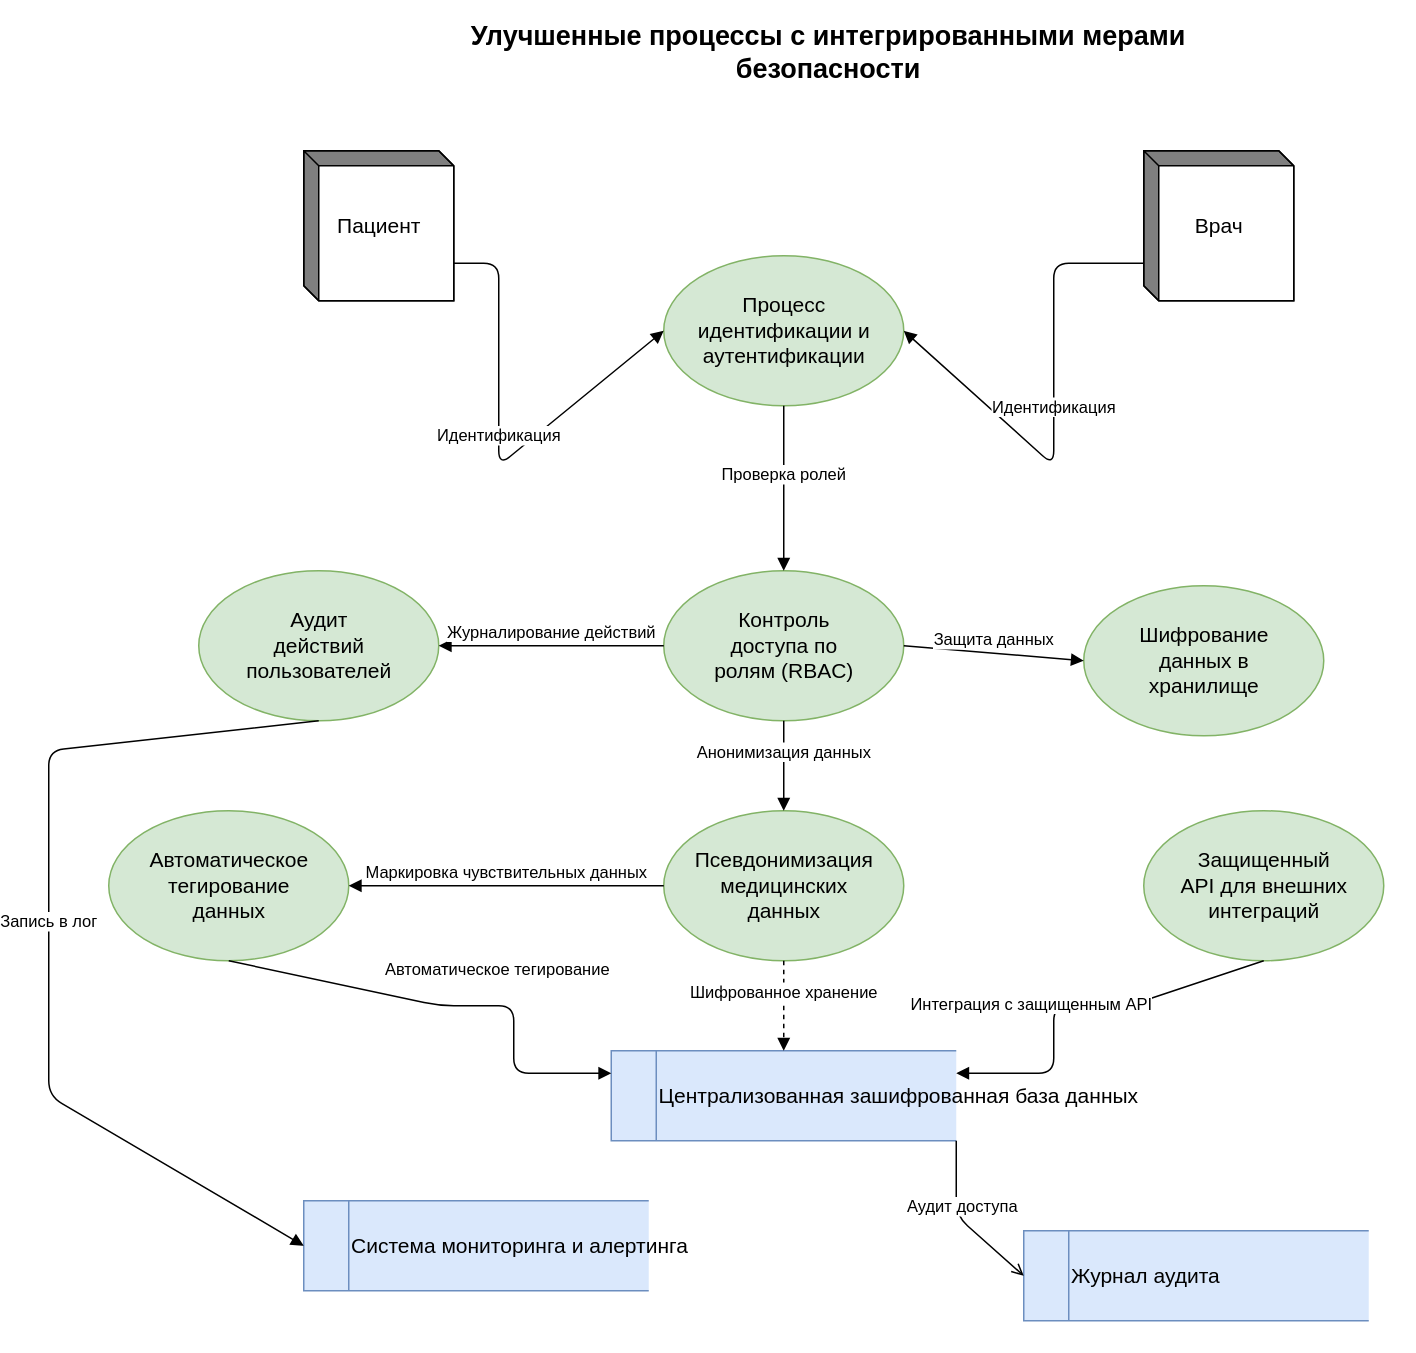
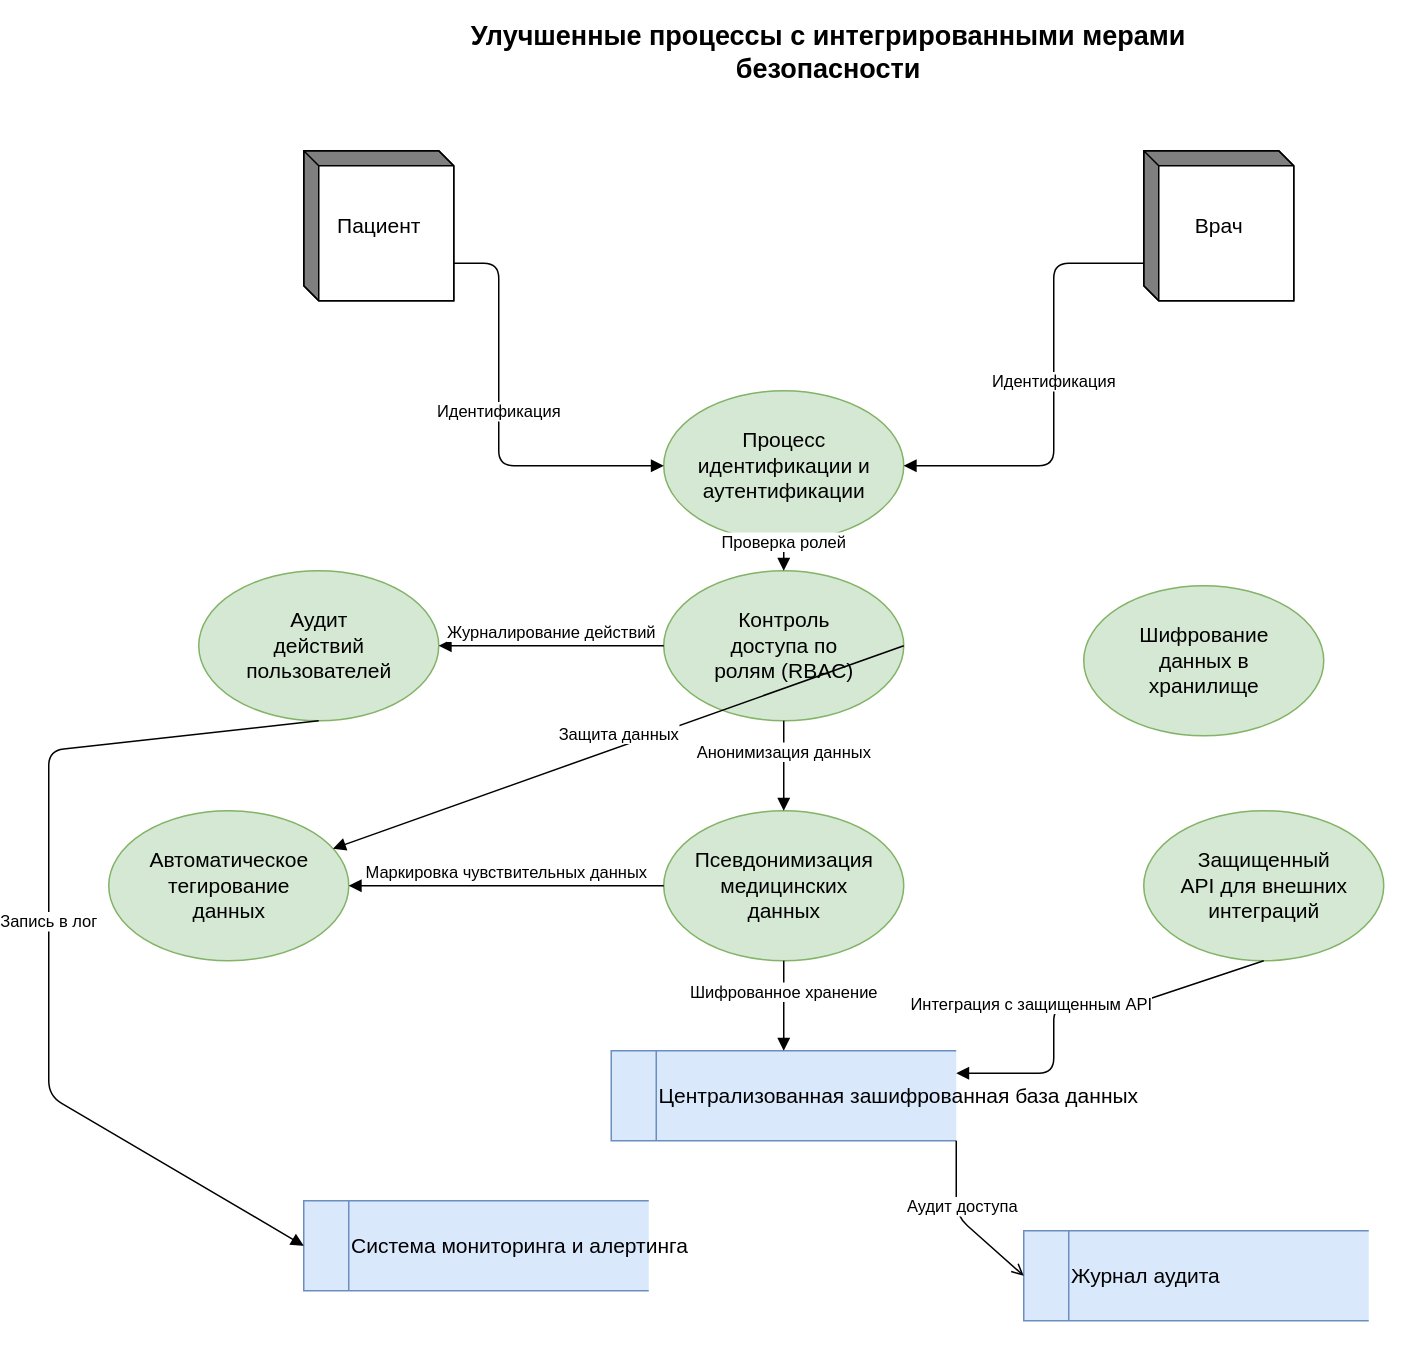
(784, 331) -> (784, 466)
(1011, 655) -> (508, 787)
(433, 1004) -> none
(784, 1019) -> (784, 1019)
